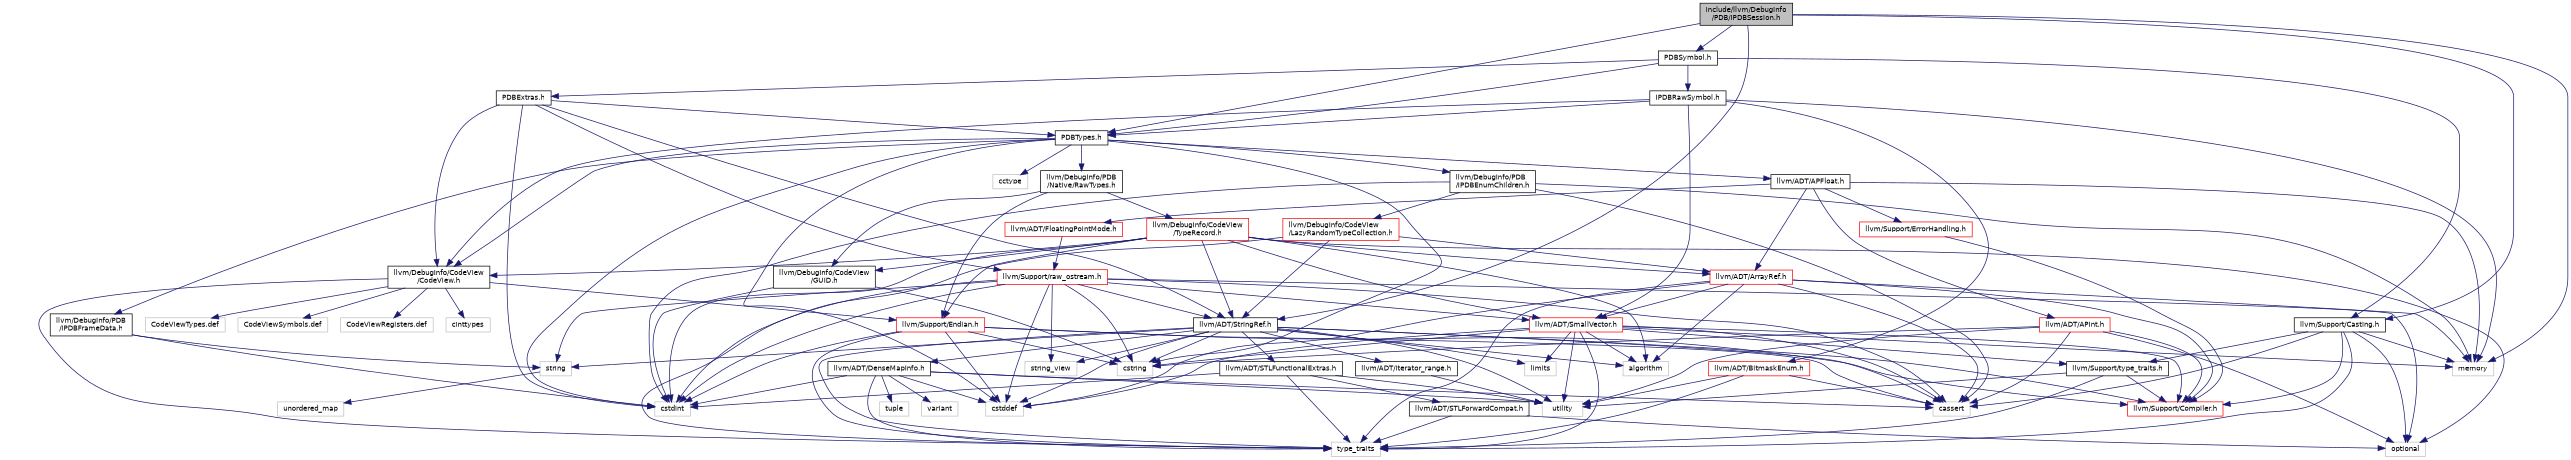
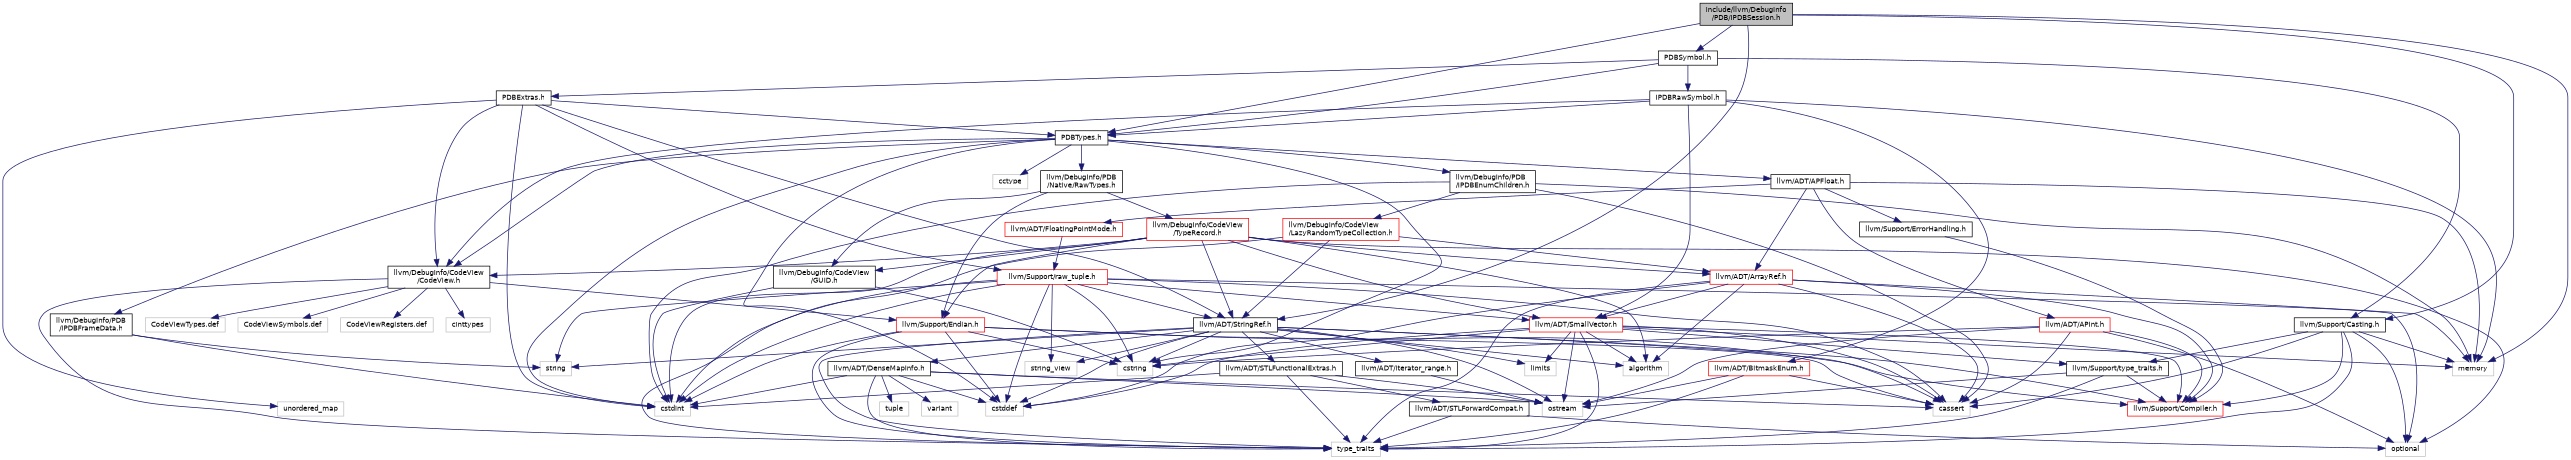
(1916, 229) -> (1916, 229)
(1052, 277) -> (1052, 277)
(446, 387) -> (30, 160)
(1563, 409) -> (1563, 409)
